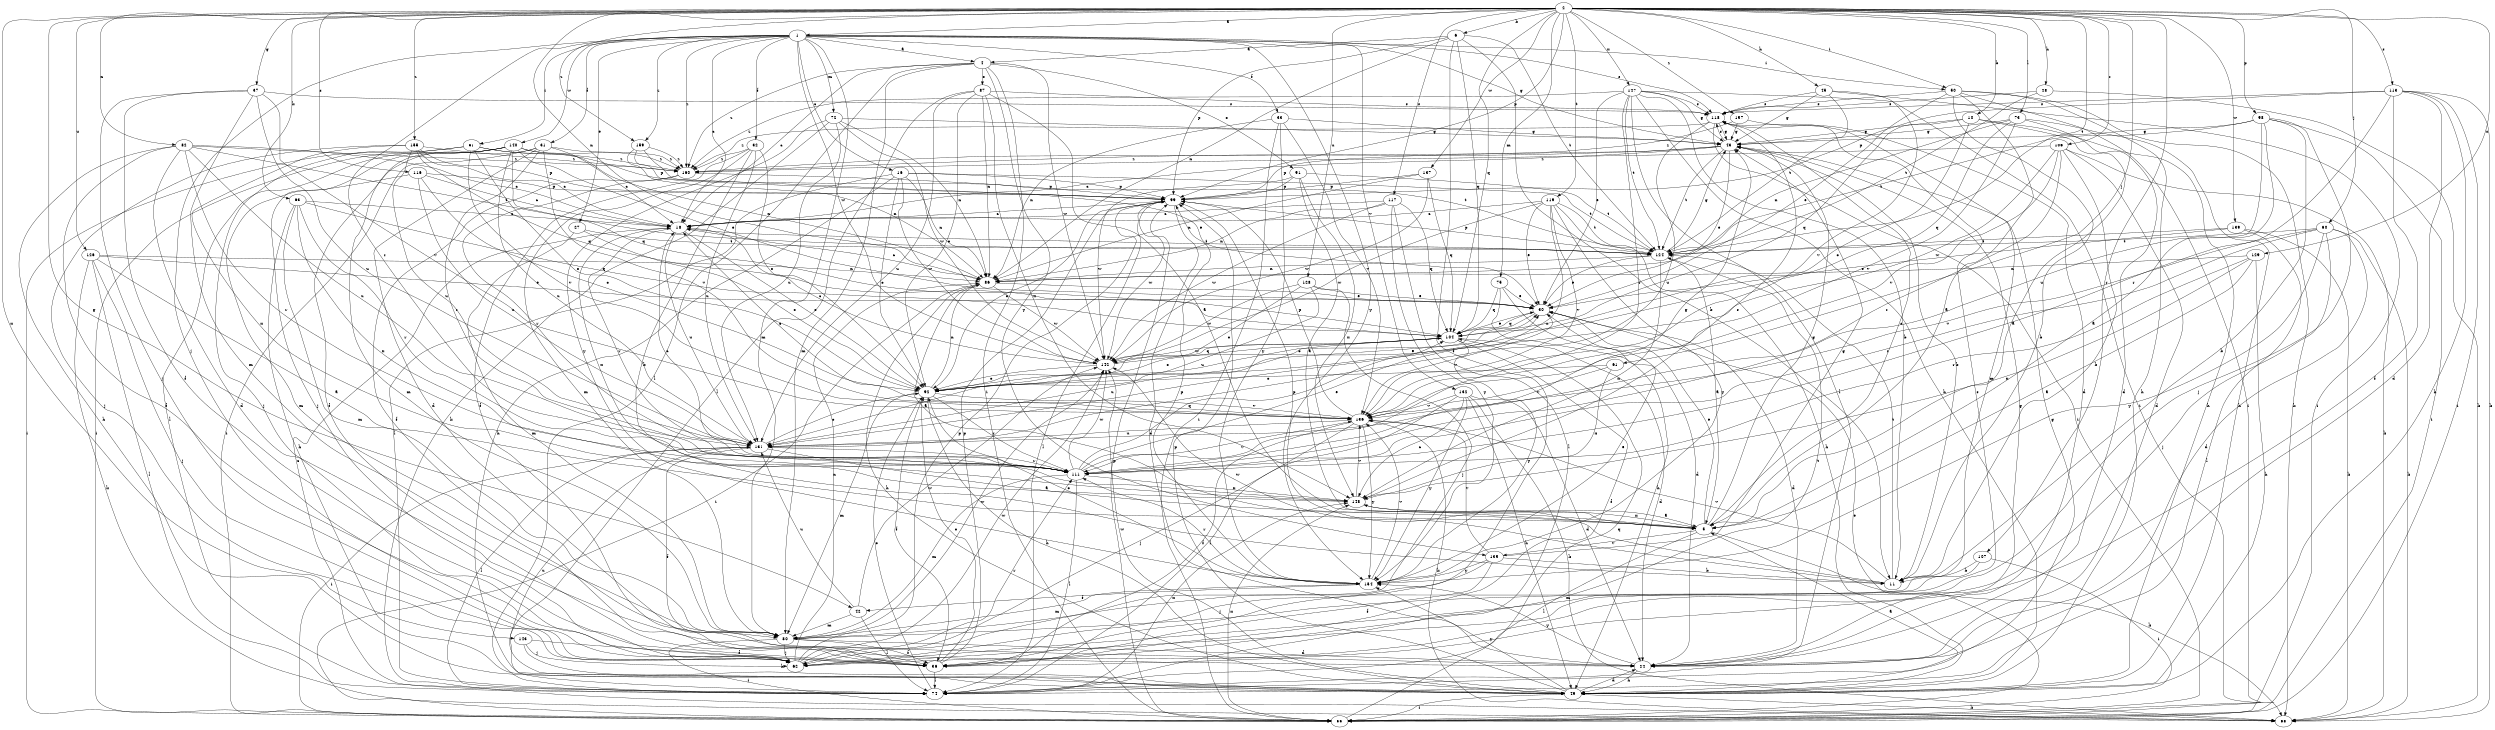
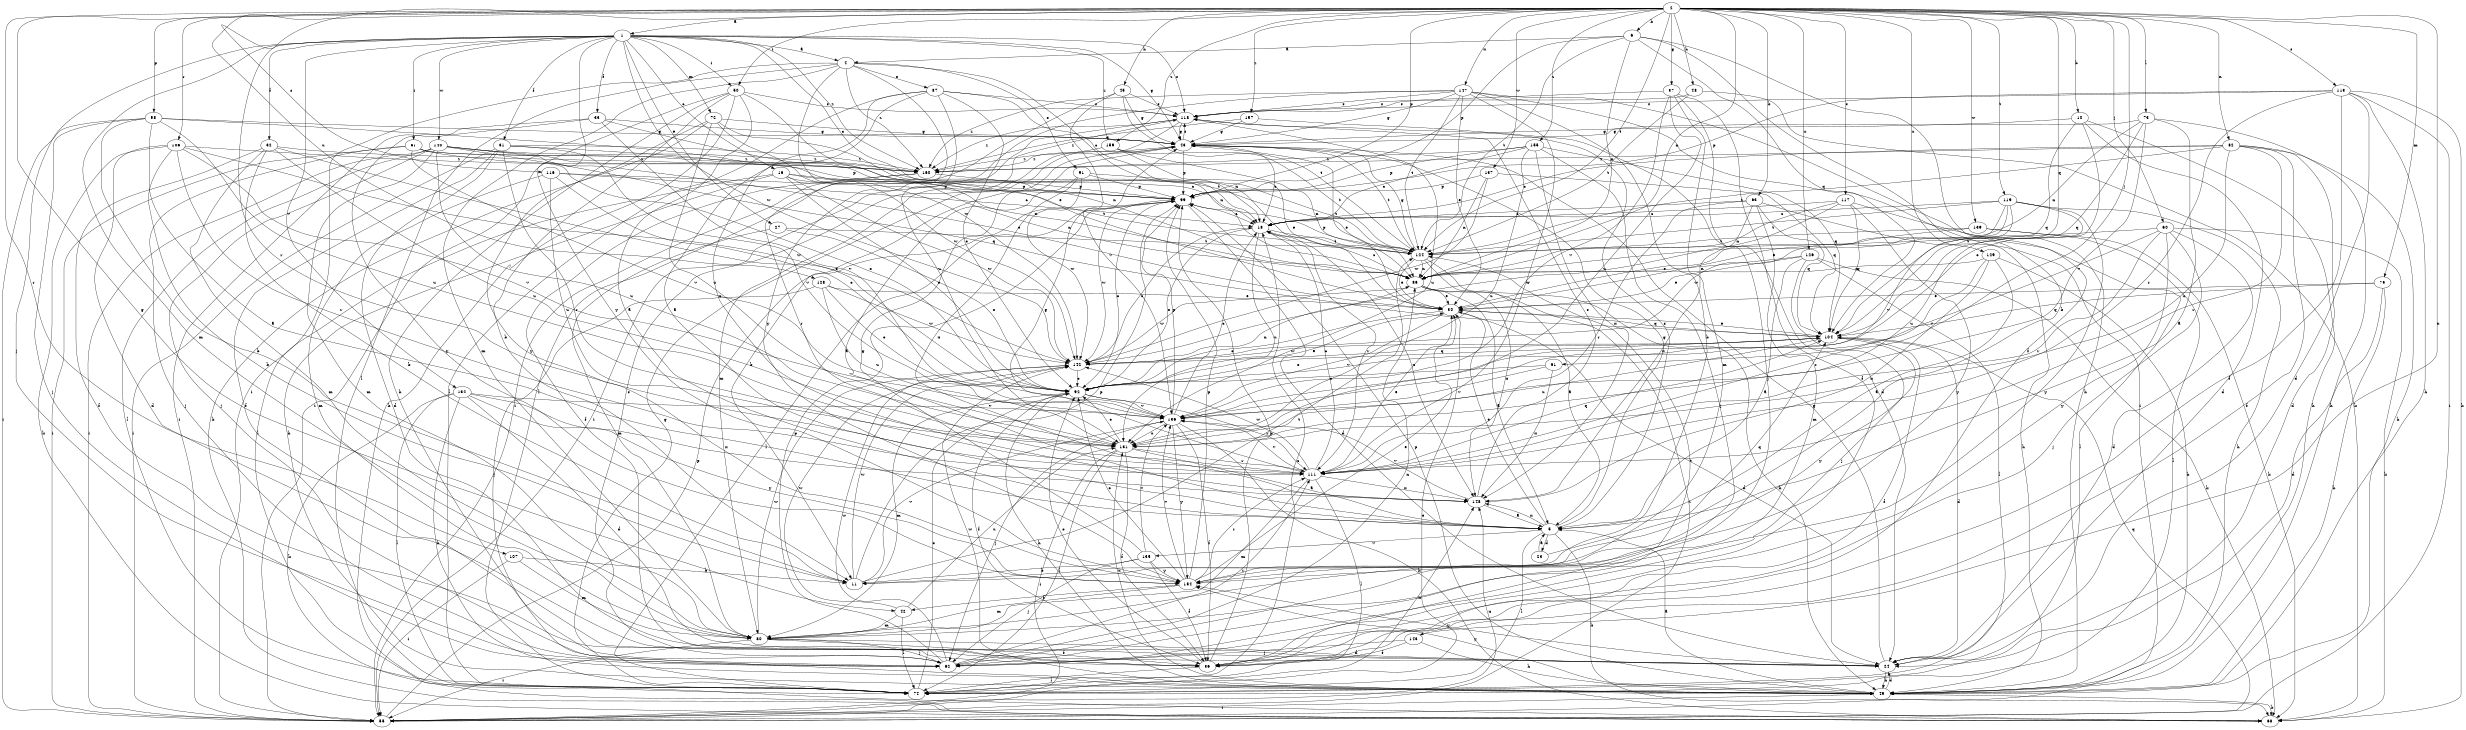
(1420, 447) -> (727, 447)
(1065, 450) -> (765, 348)
none -> (1540, 557)
